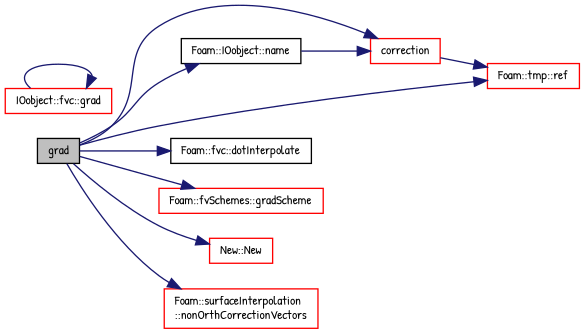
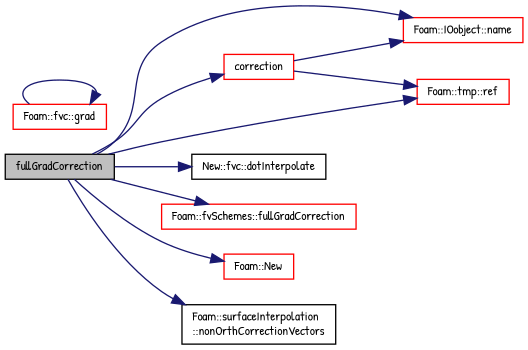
(241, 51) -> (463, 30)
(329, 51) -> (342, 52)
(58, 101) -> (60, 117)
(58, 151) -> (60, 167)
(241, 151) -> (259, 167)
(241, 201) -> (259, 217)
(241, 251) -> (259, 267)
(241, 309) -> (259, 324)
